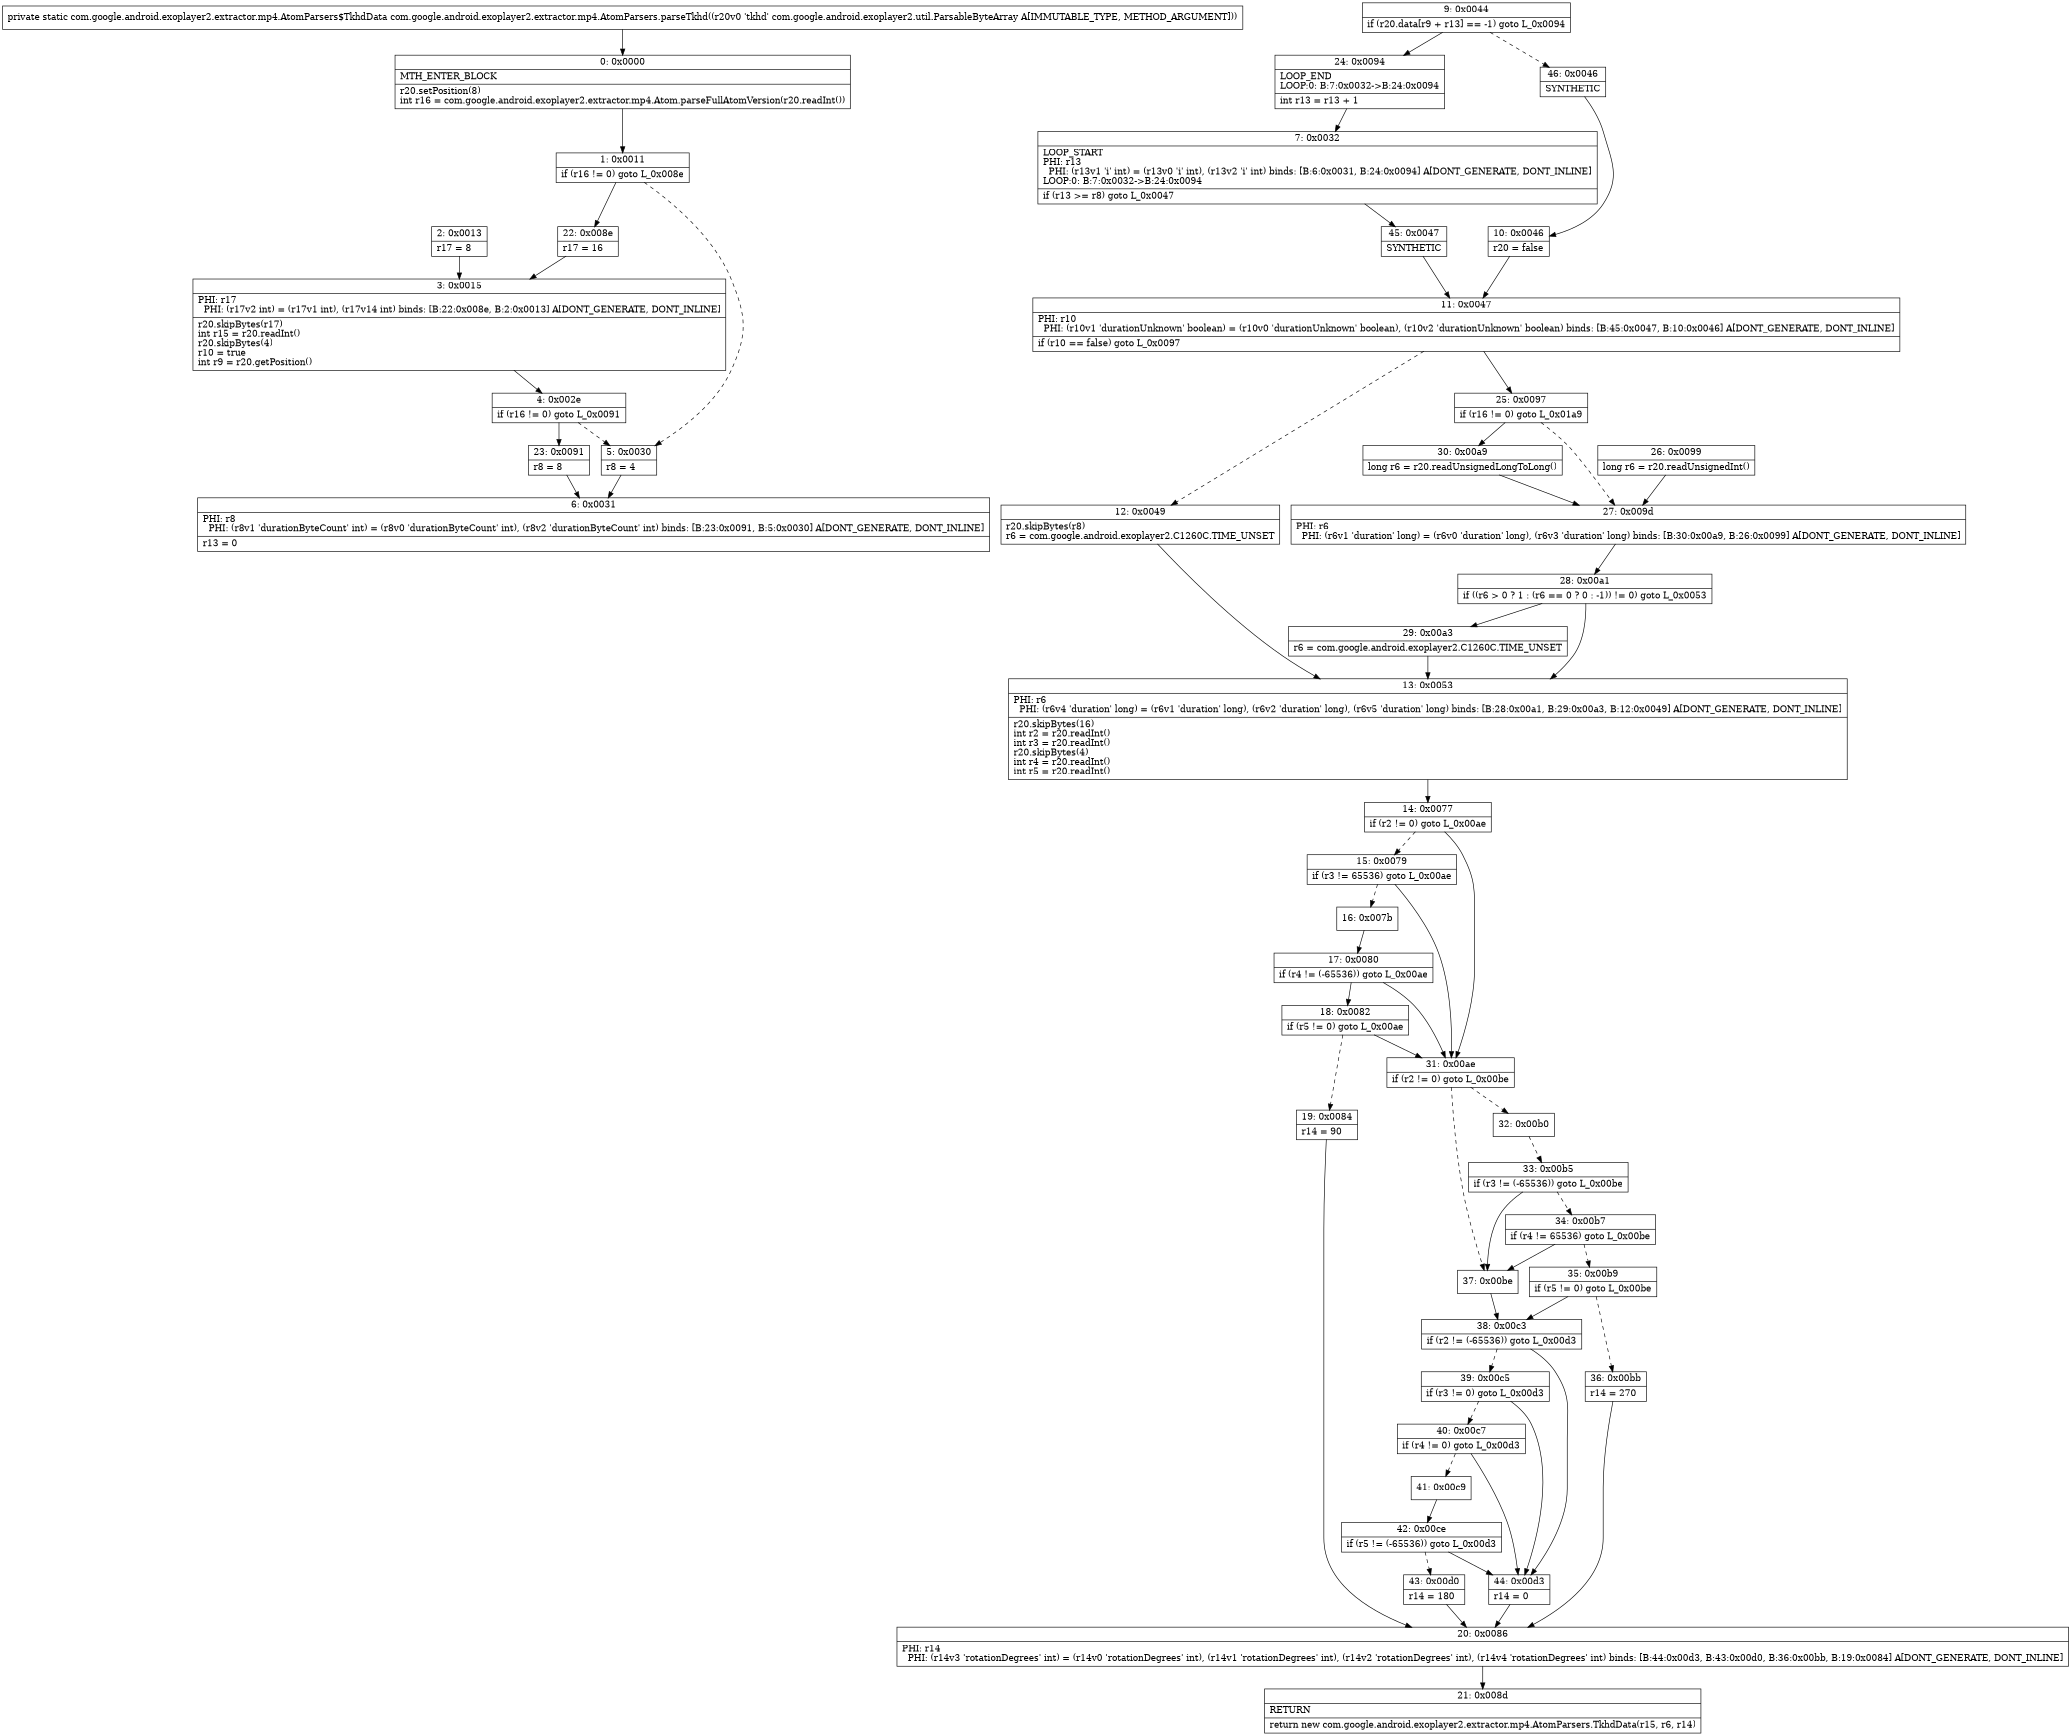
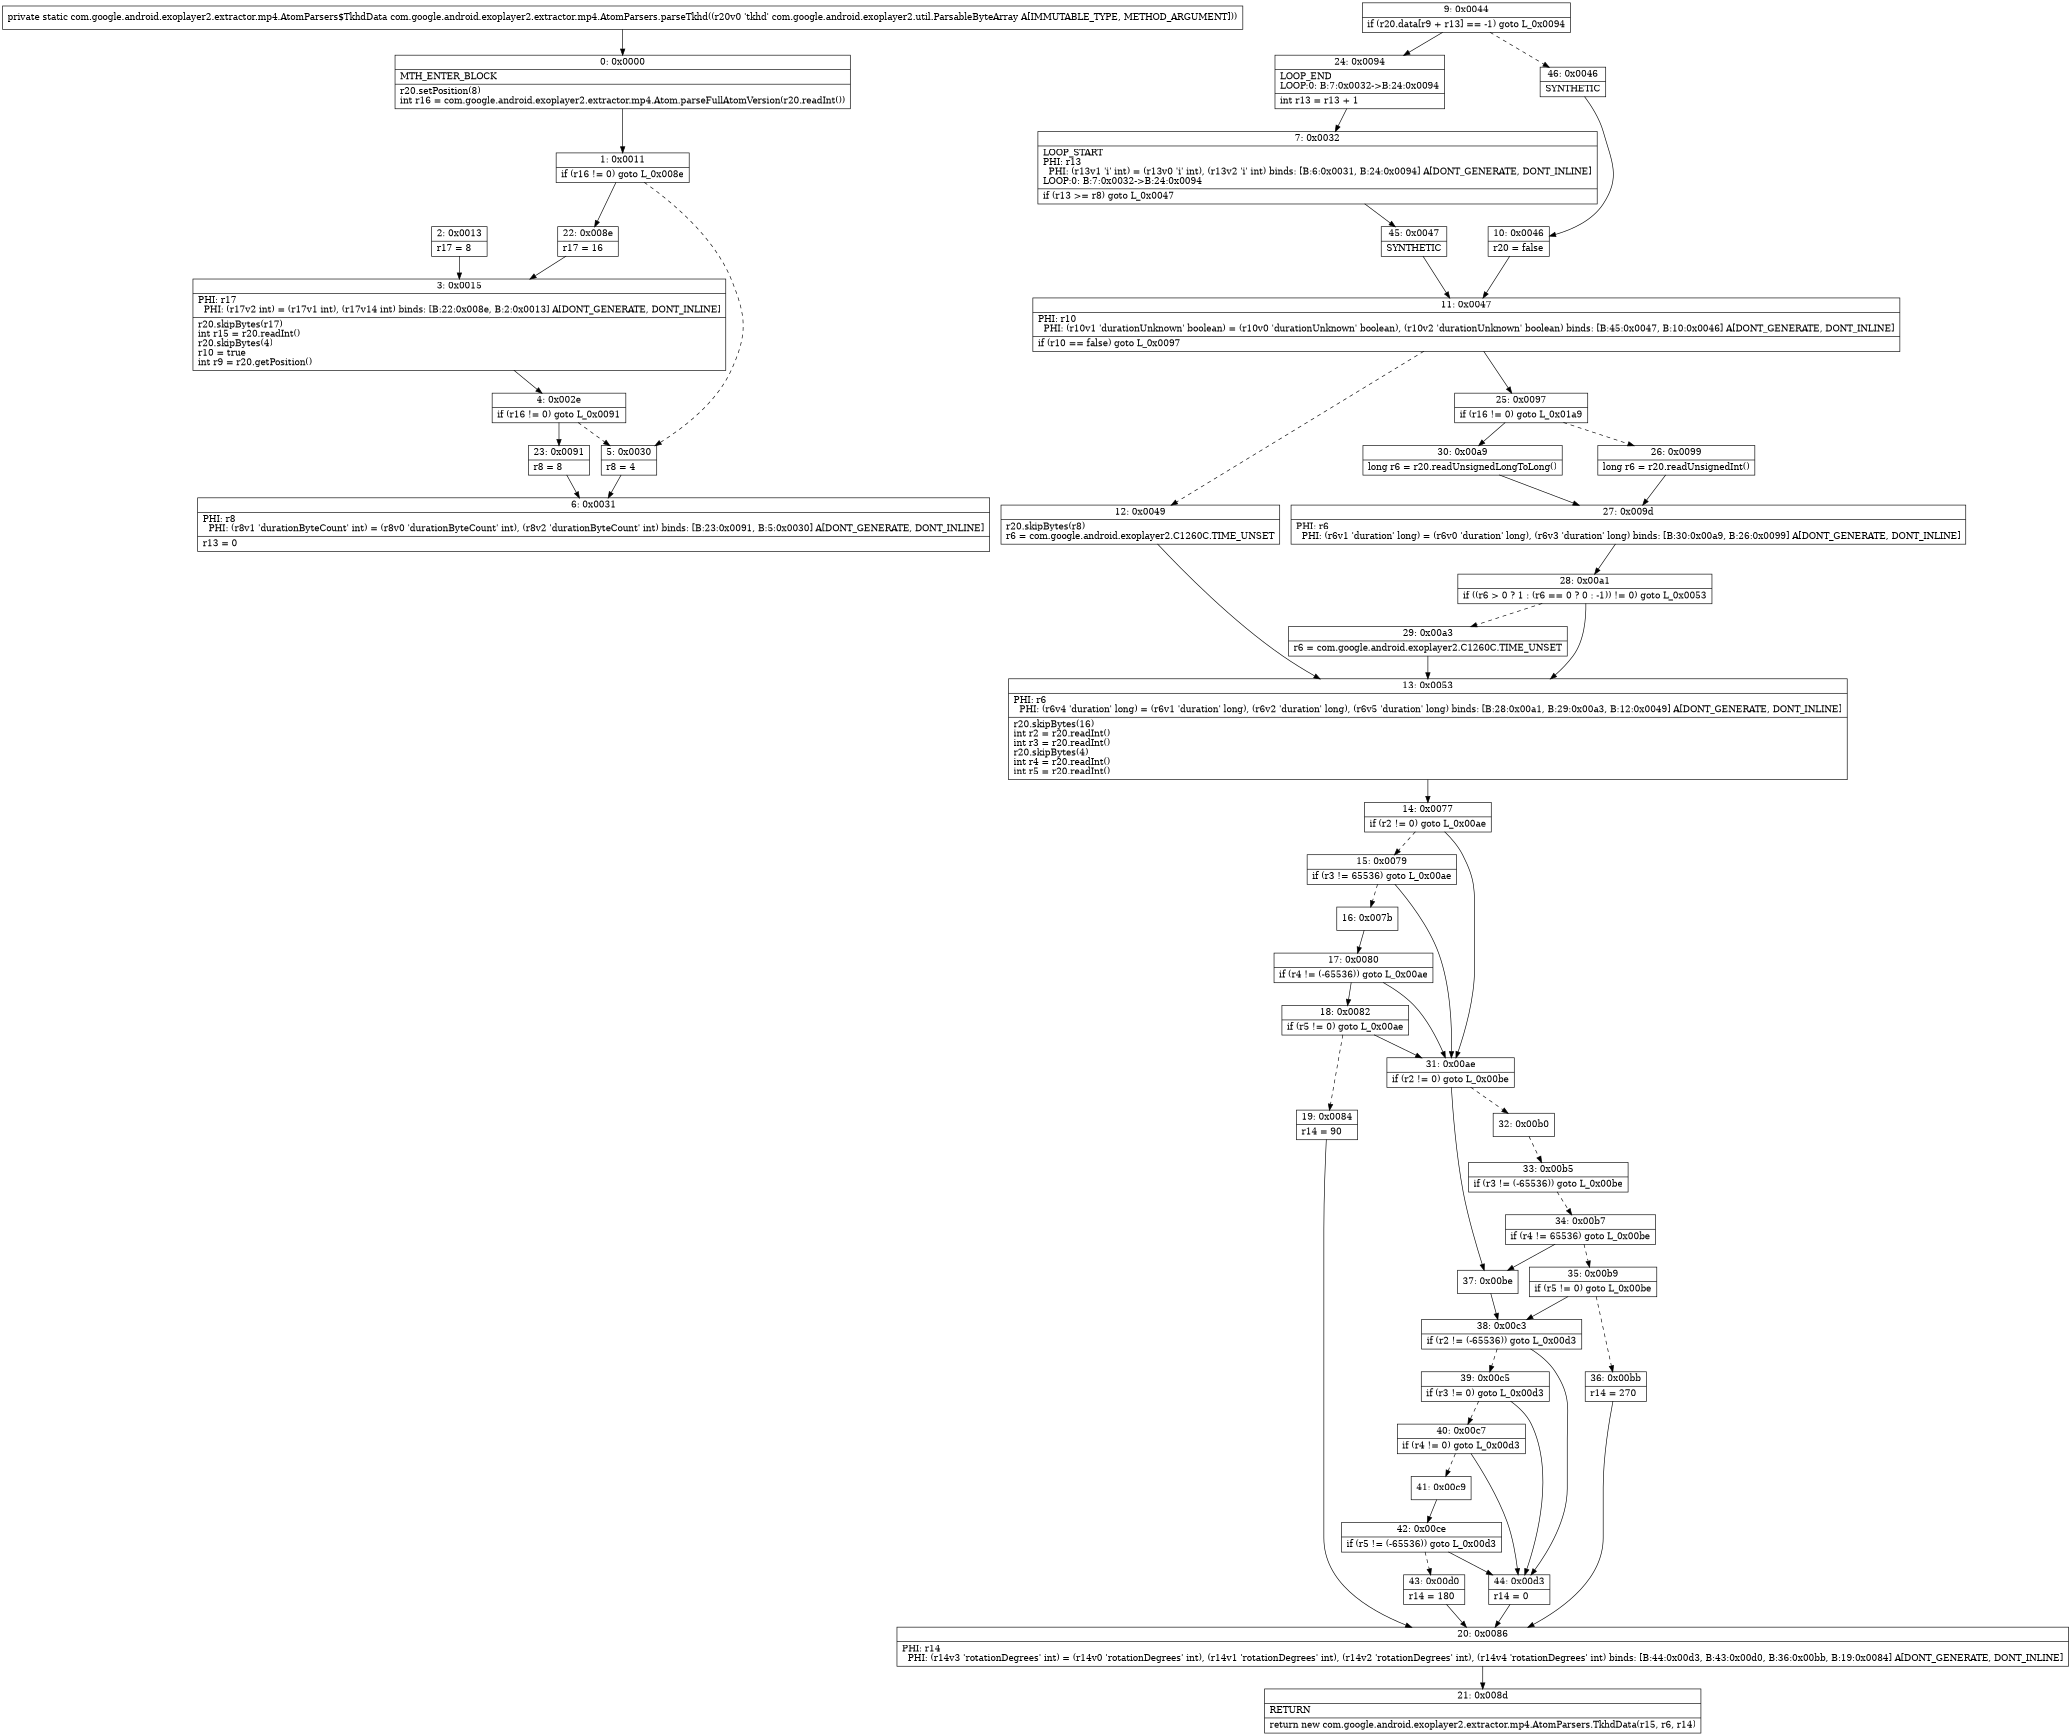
(1579, 458) -> (1596, 433)
(1509, 614) -> (1509, 614)
(1461, 1177) -> (1461, 1177)
(1496, 1223) -> none
